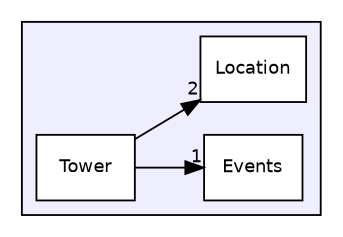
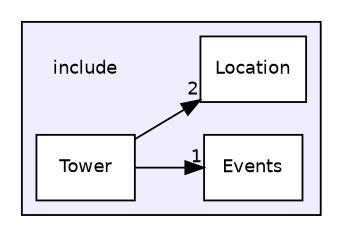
none -> (86, 69)
